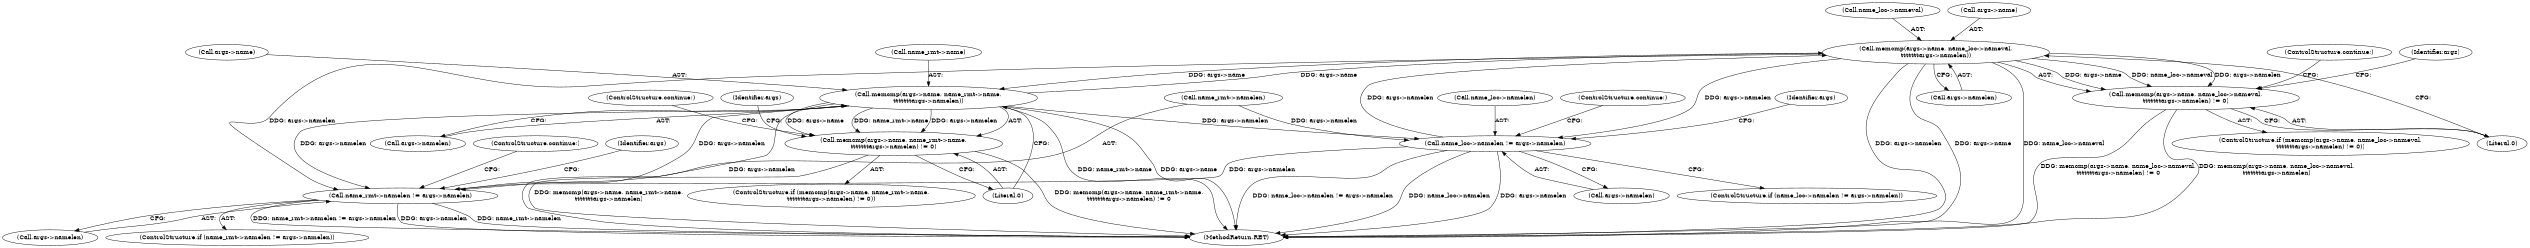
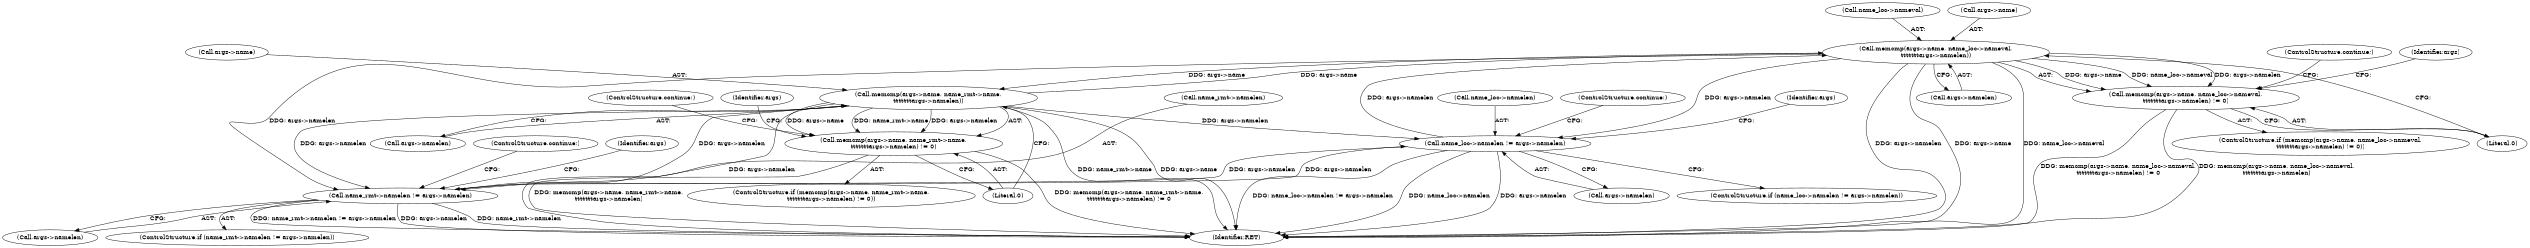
(929, 52) -> none
(1320, 130) -> (932, 183)
(1236, 238) -> (1236, 238)
